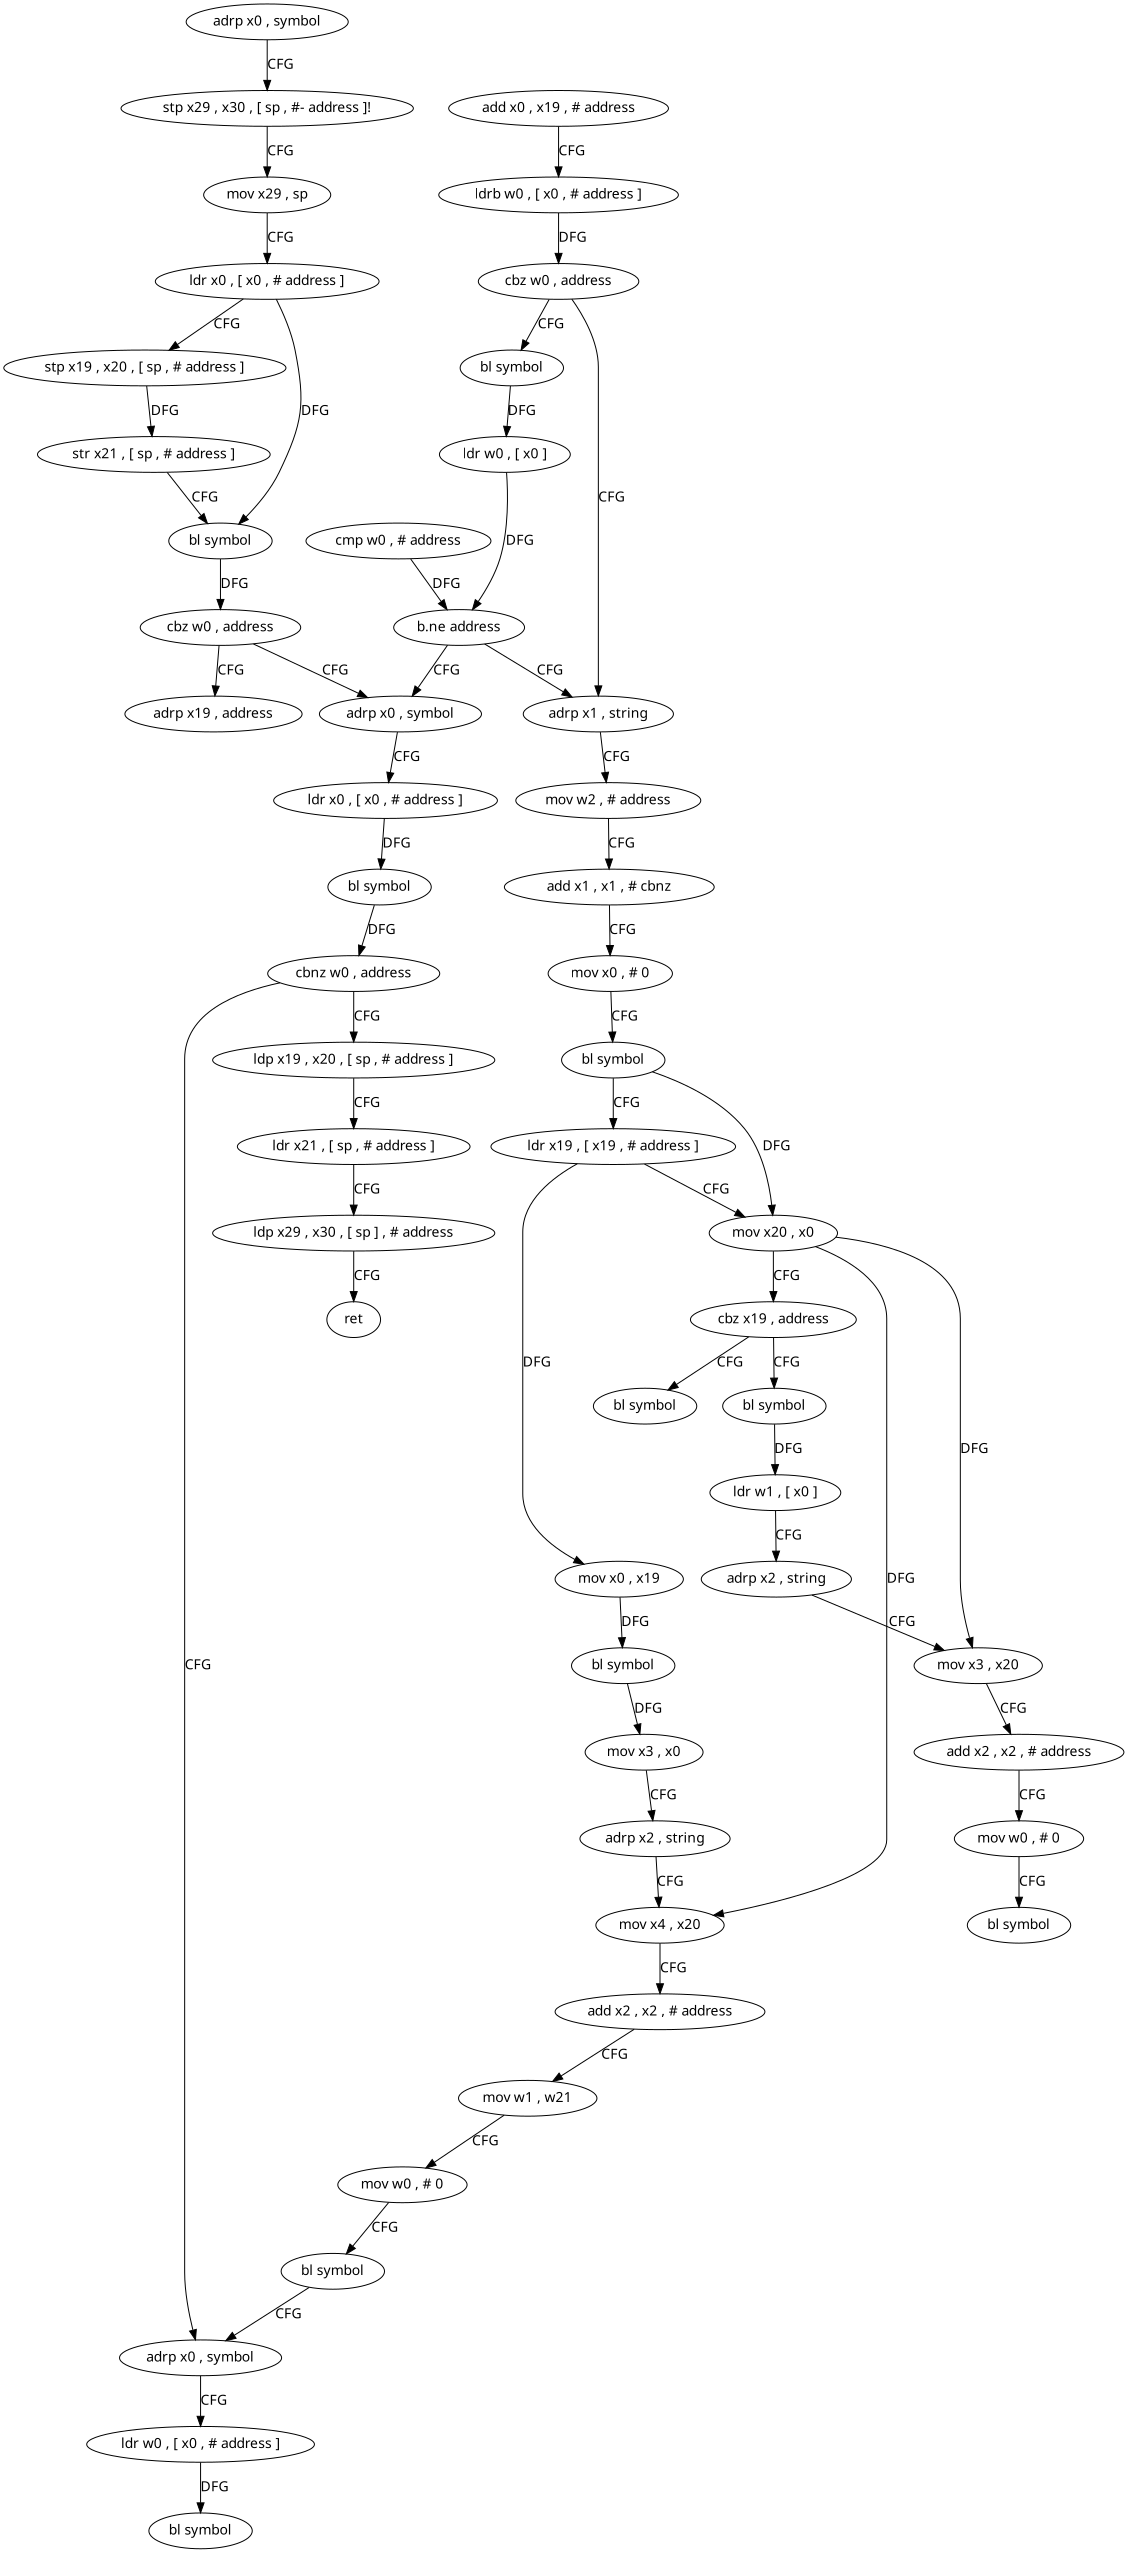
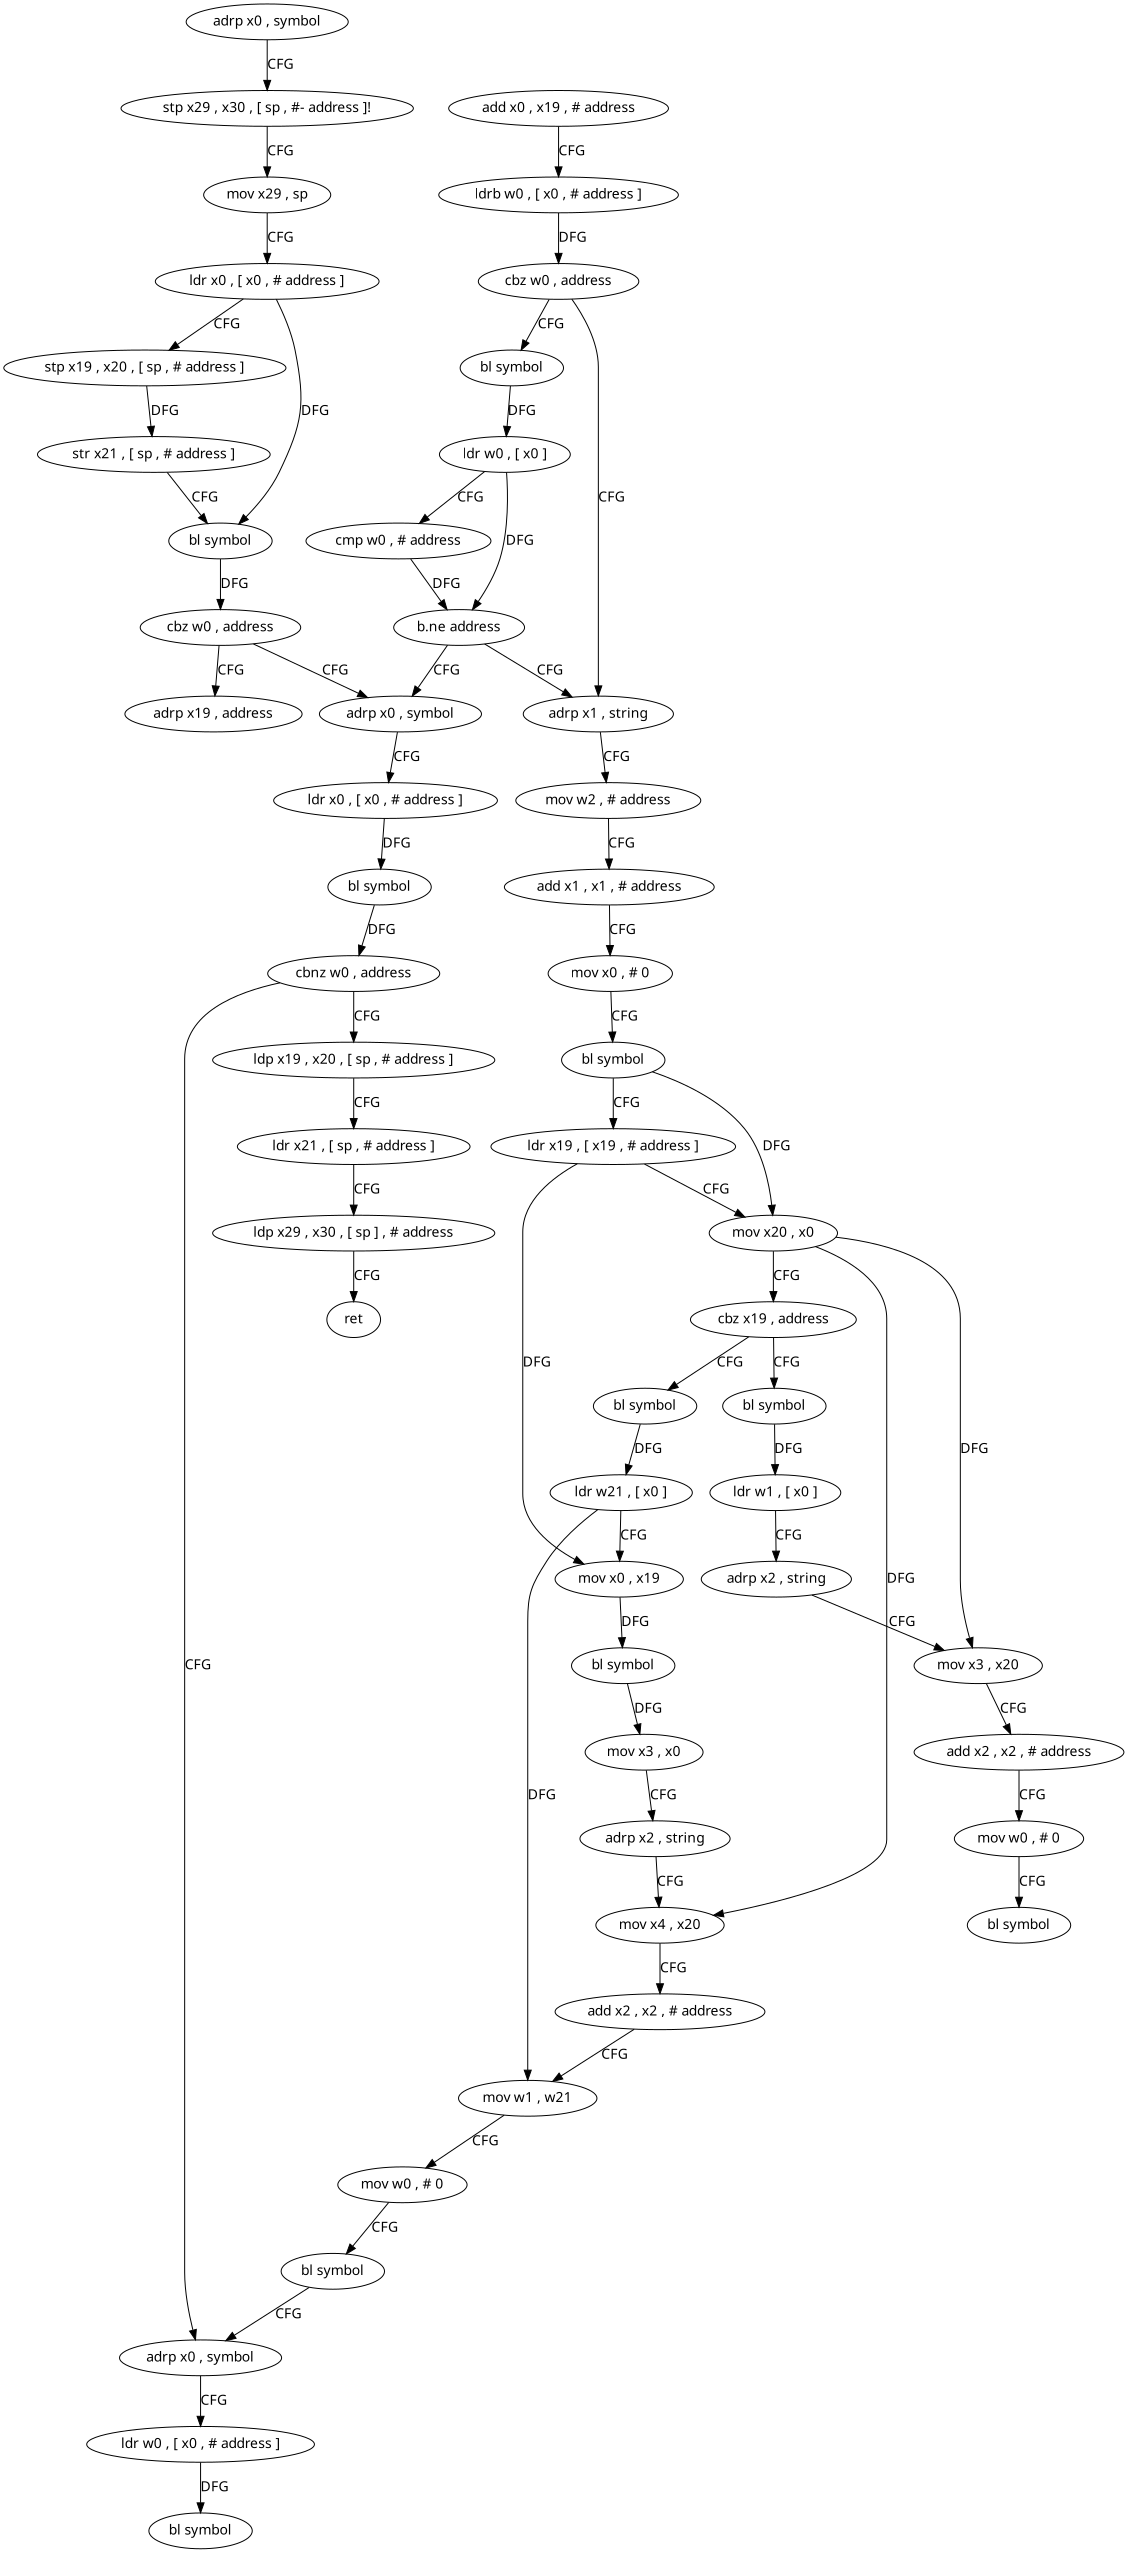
none -> (456, 494)
(609, 887) -> (609, 887)
none -> (621, 1493)
